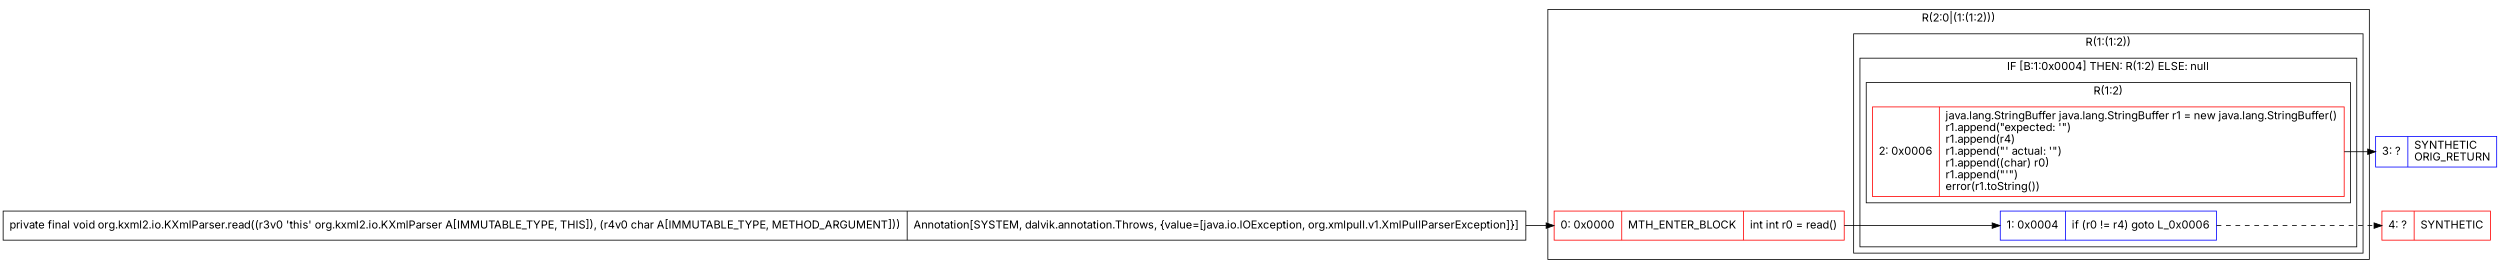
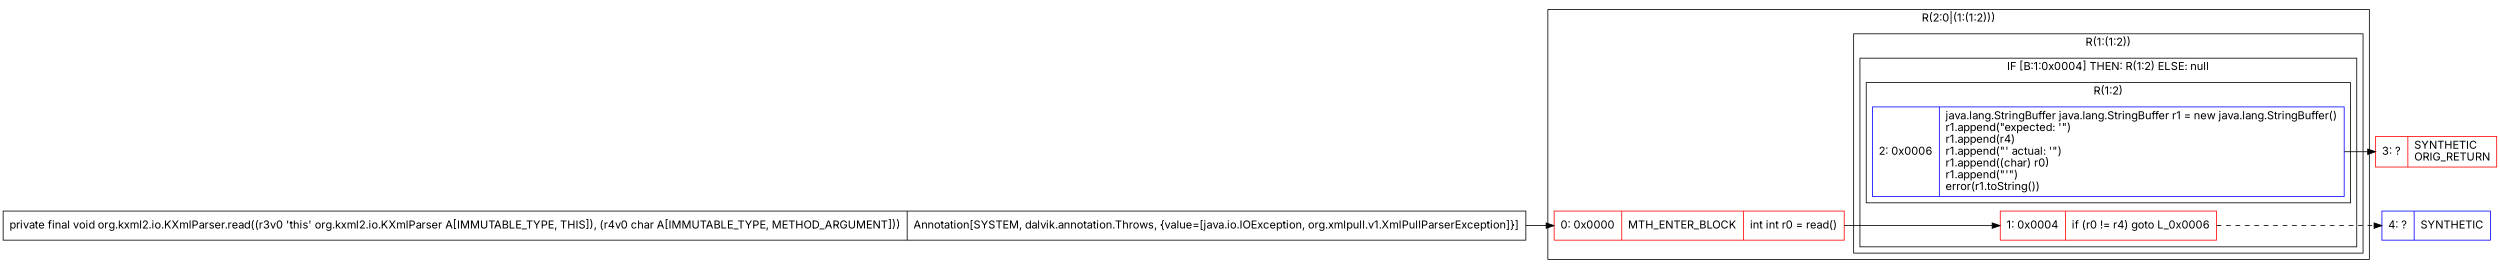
(2108, 152) -> (2108, 152)
(2436, 152) -> (2436, 152)
(2108, 226) -> (2108, 226)
(2436, 226) -> (2436, 226)
